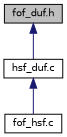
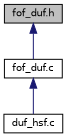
(33, 69) -> (33, 69)
(33, 124) -> (33, 124)
